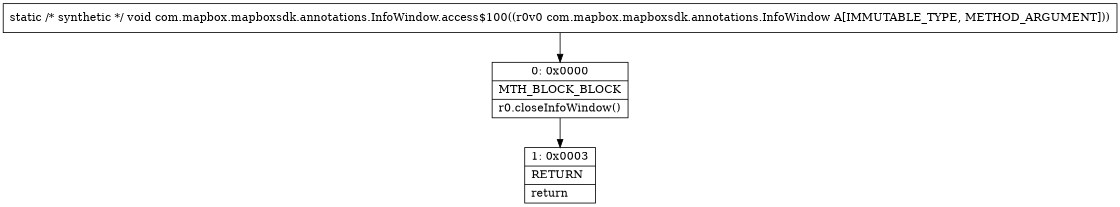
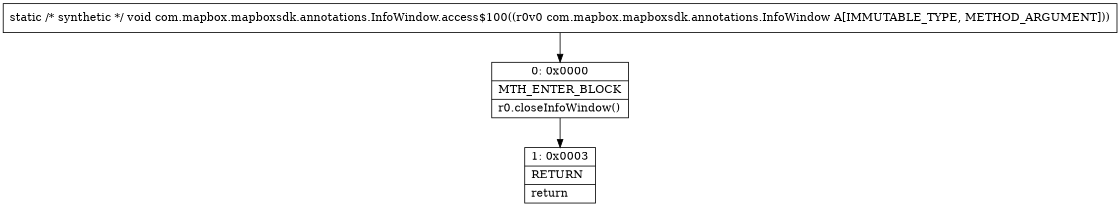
(560, 90) -> (560, 90)
